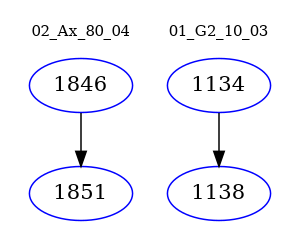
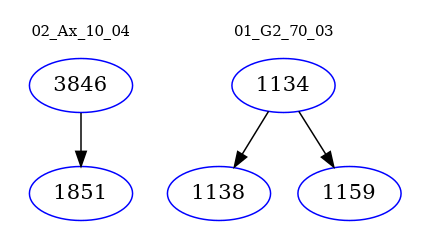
(81, 32) -> (81, 32)
(219, 32) -> (284, 32)
(81, 86) -> (81, 86)
none -> (350, 194)
